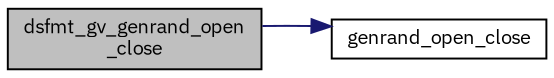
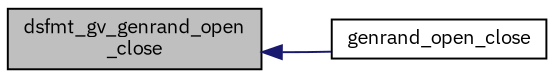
(287, 26) -> (307, 52)
